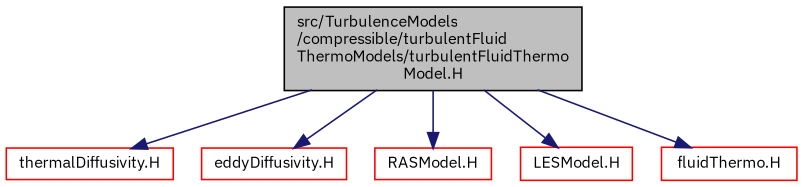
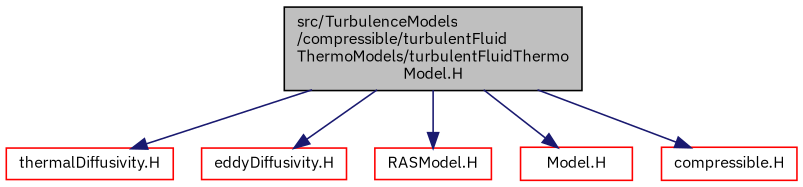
(576, 164) -> (576, 164)
(729, 164) -> (729, 164)
